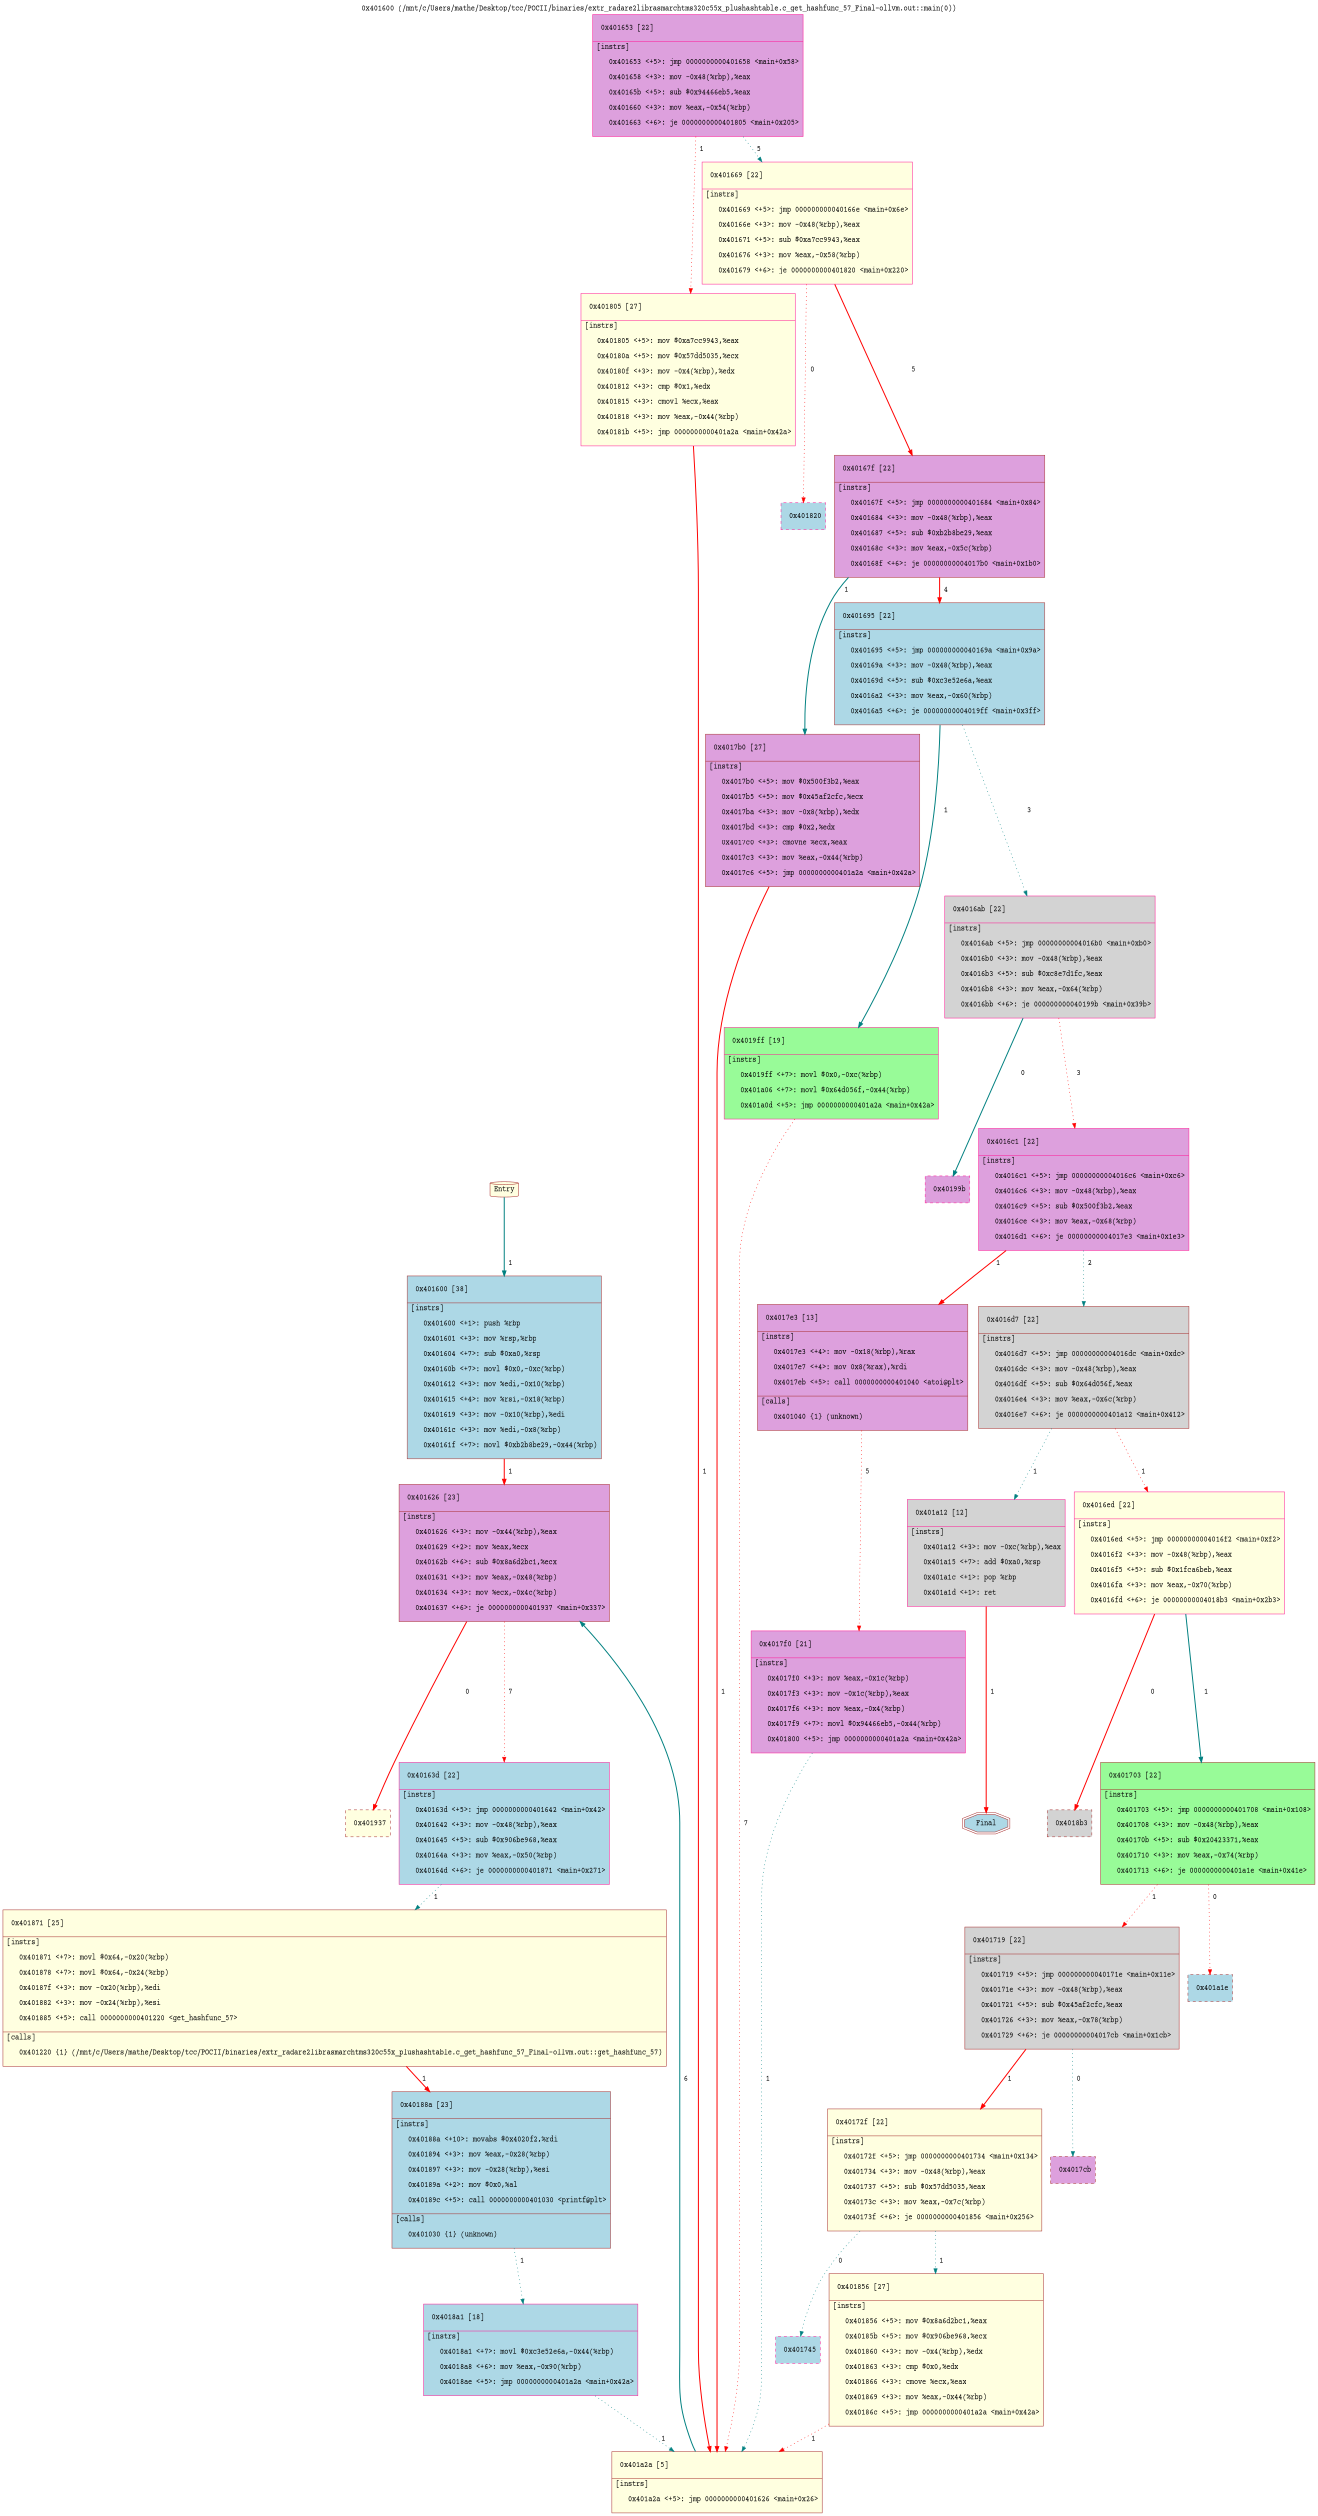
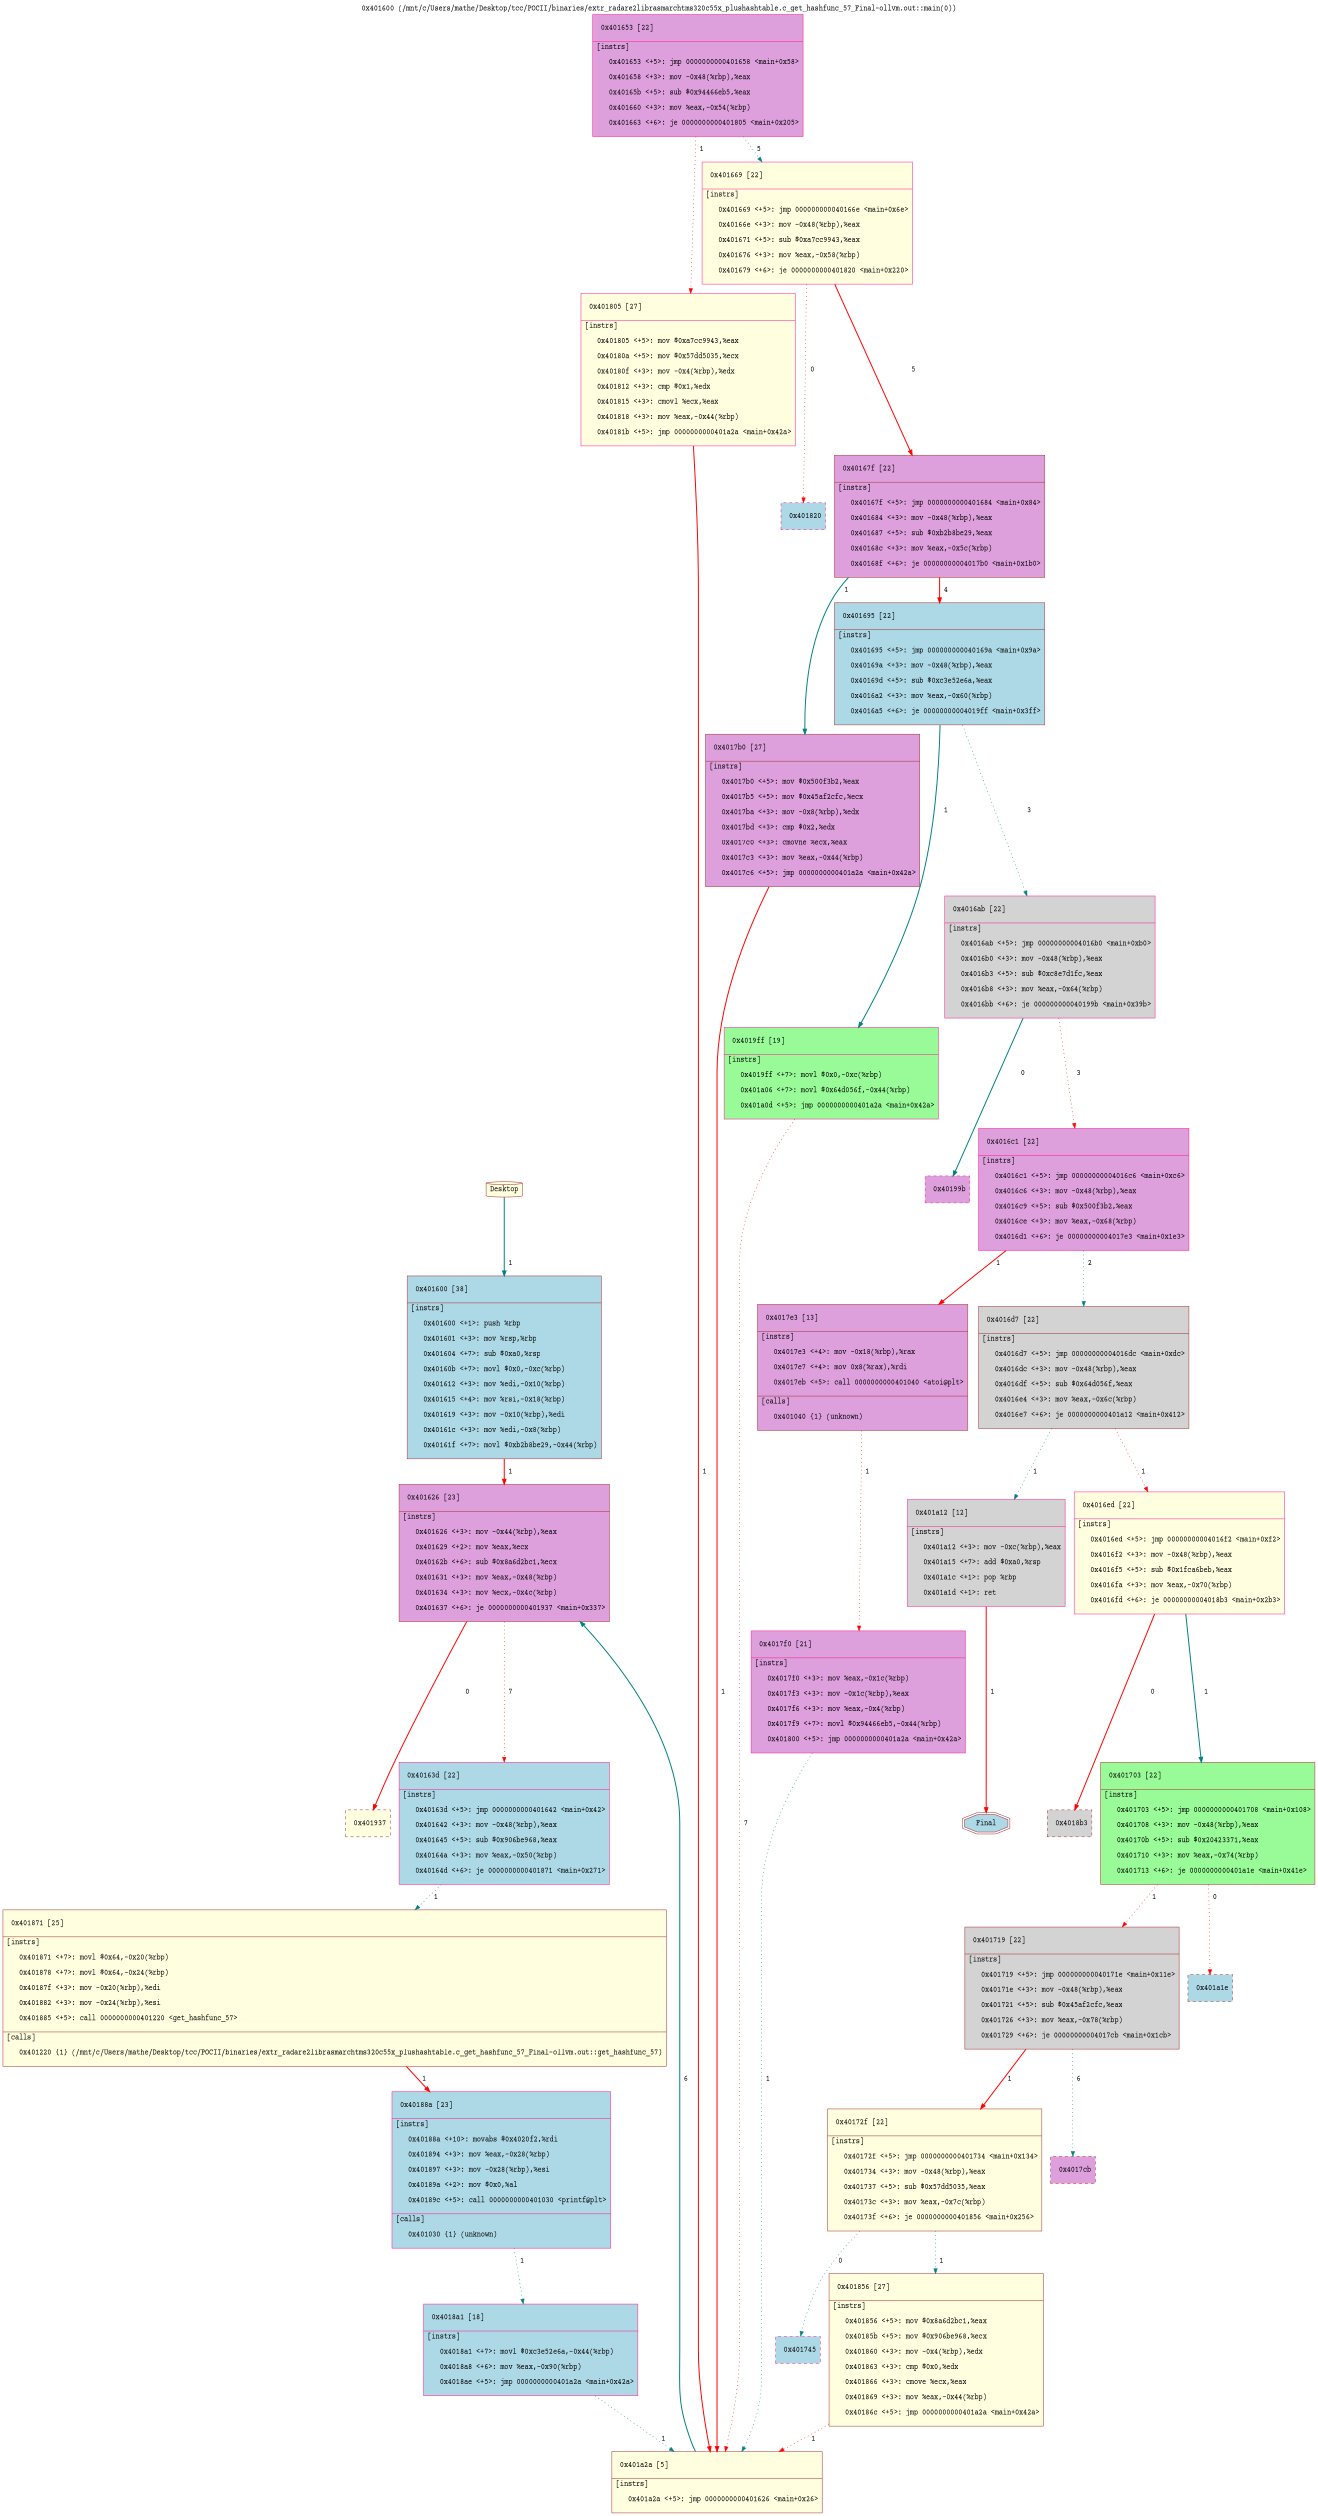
(504, 1189) -> (504, 1189)
(865, 1472) -> (865, 1472)
(1077, 2079) -> (1077, 2079)
(501, 2170) -> (501, 2170)
